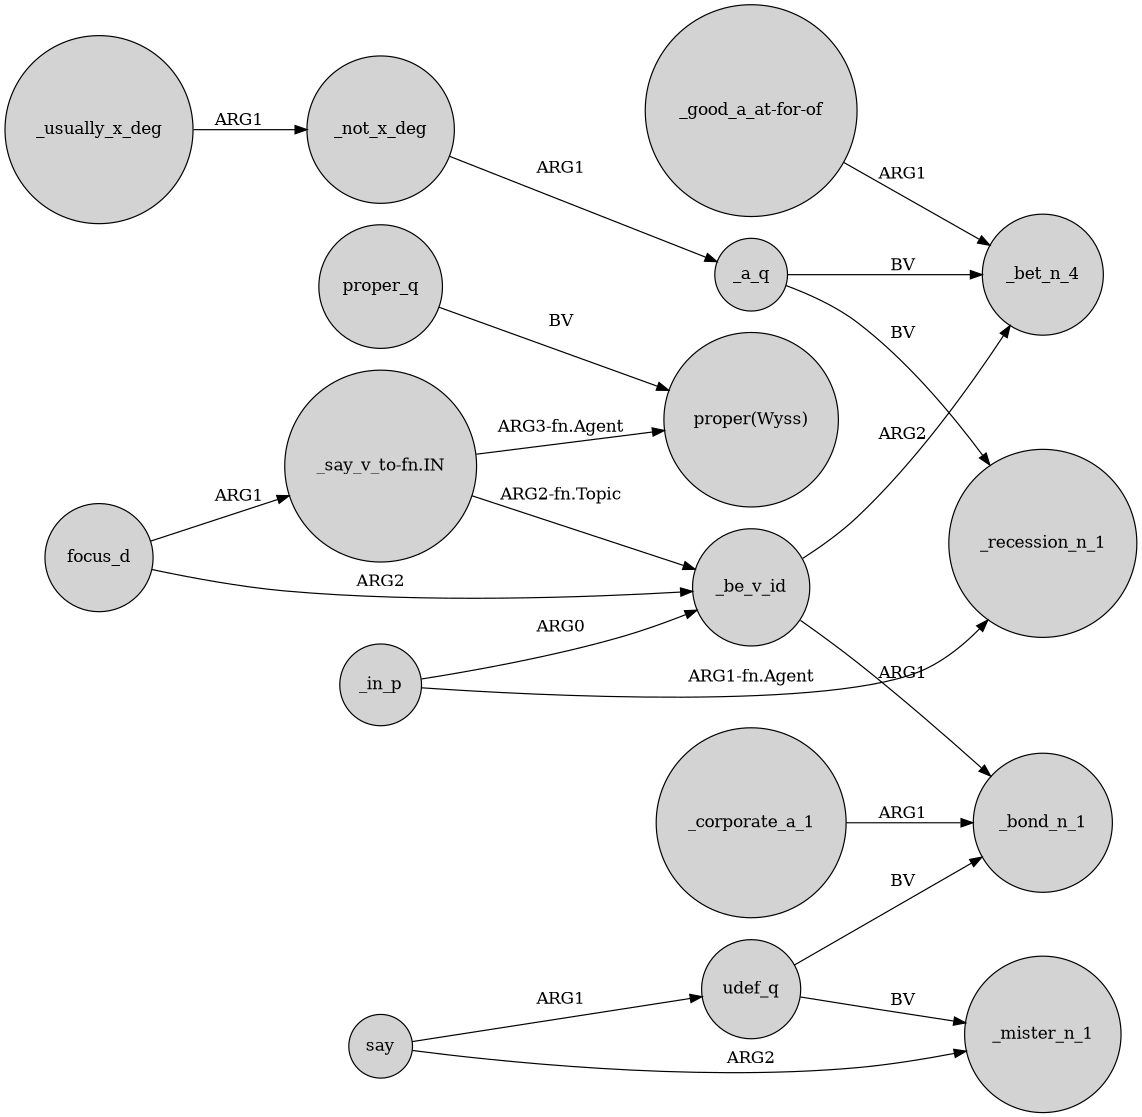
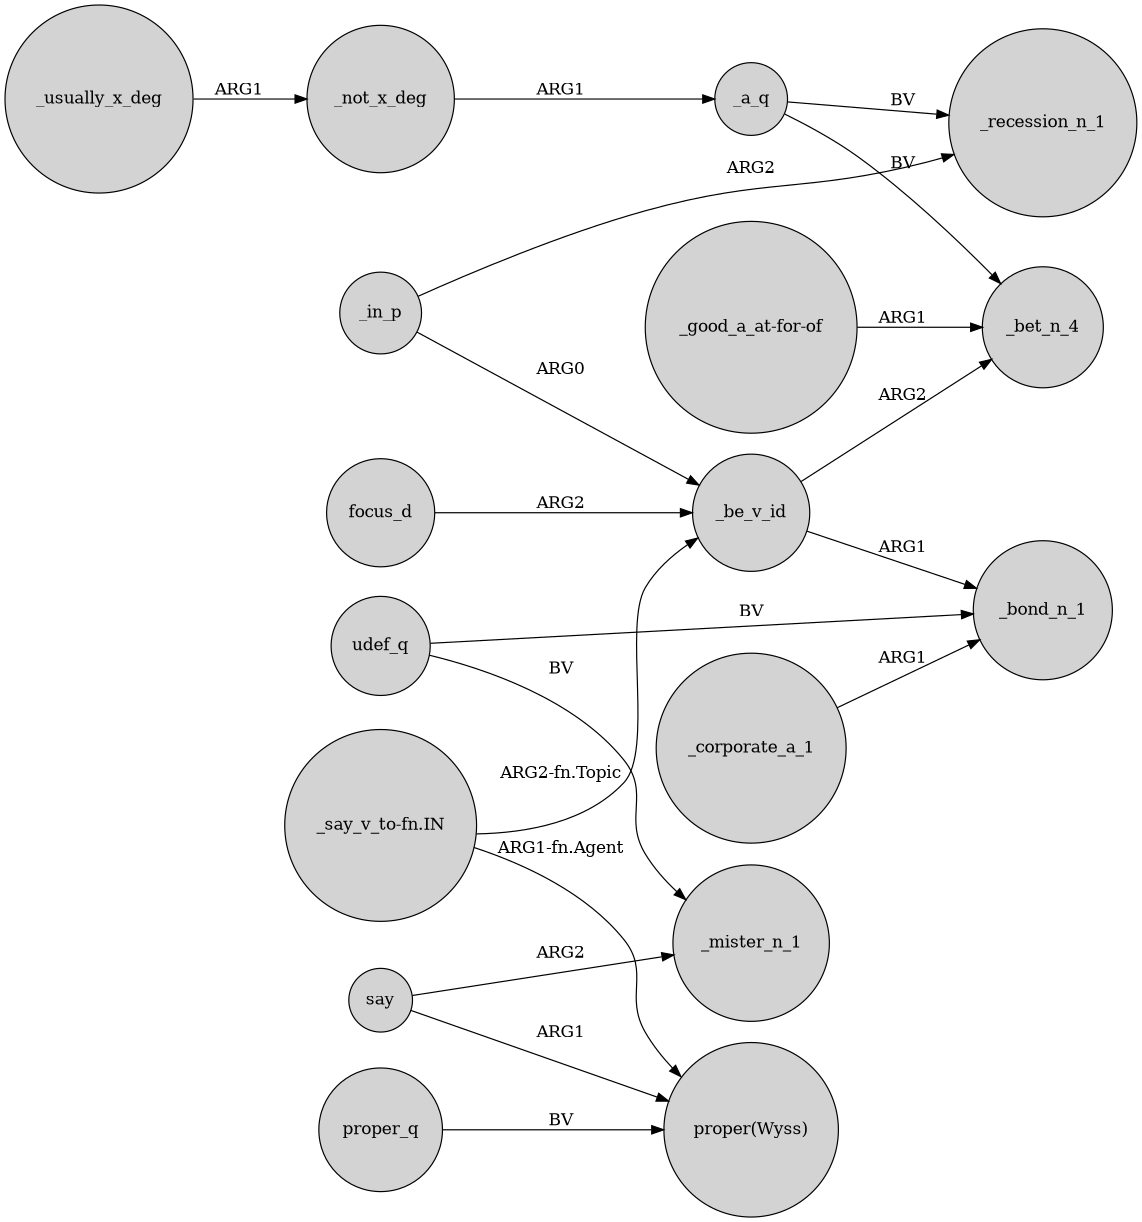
(561, 427) -> (561, 849)
(214, 520) -> none
(751, 677) -> (751, 169)
(551, 1020) -> (534, 1054)
